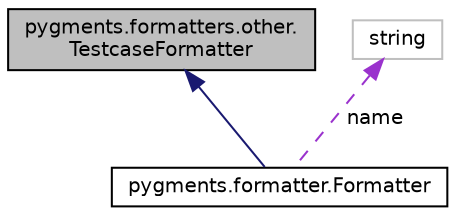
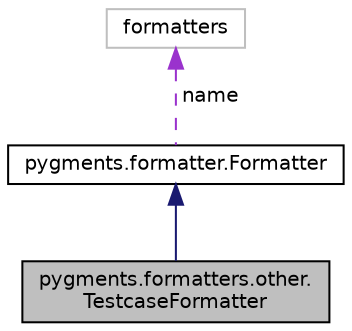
(398, 40) -> (176, 28)
(232, 127) -> (176, 233)
